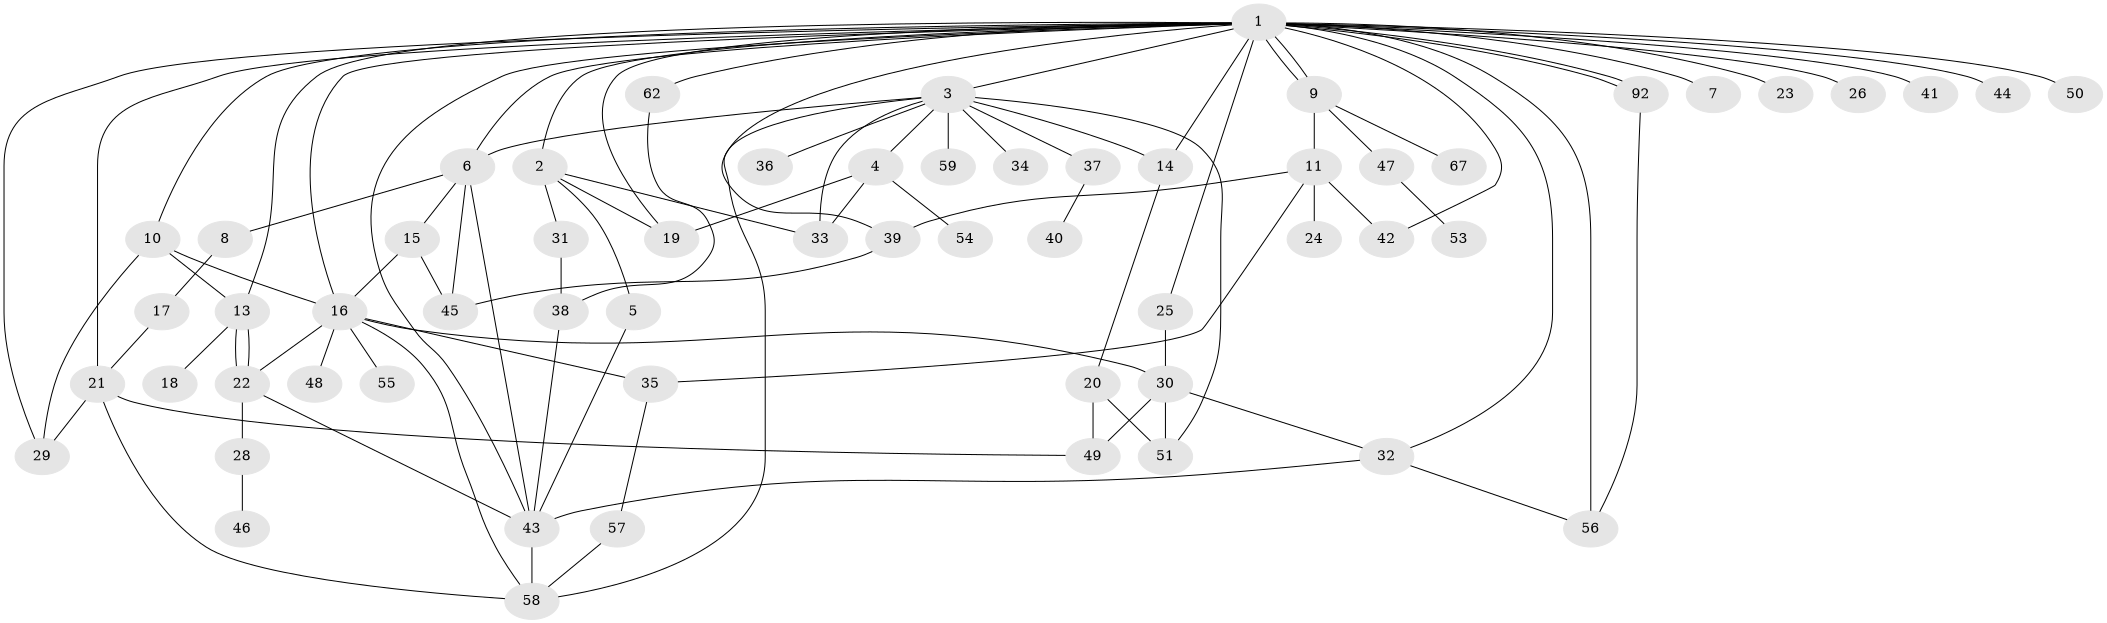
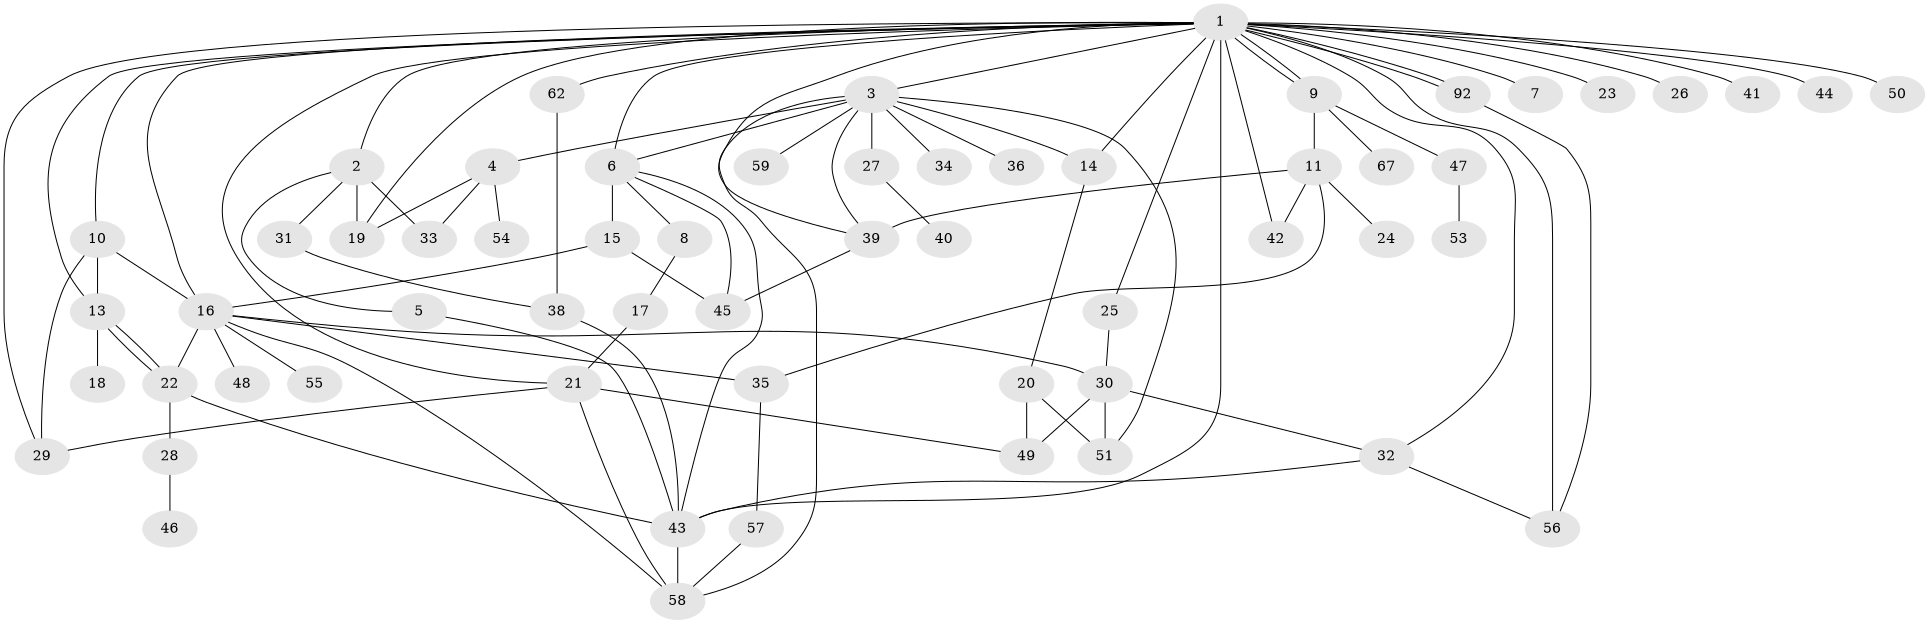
(847, 141) -> (832, 167)
(1093, 167) -> (872, 167)
